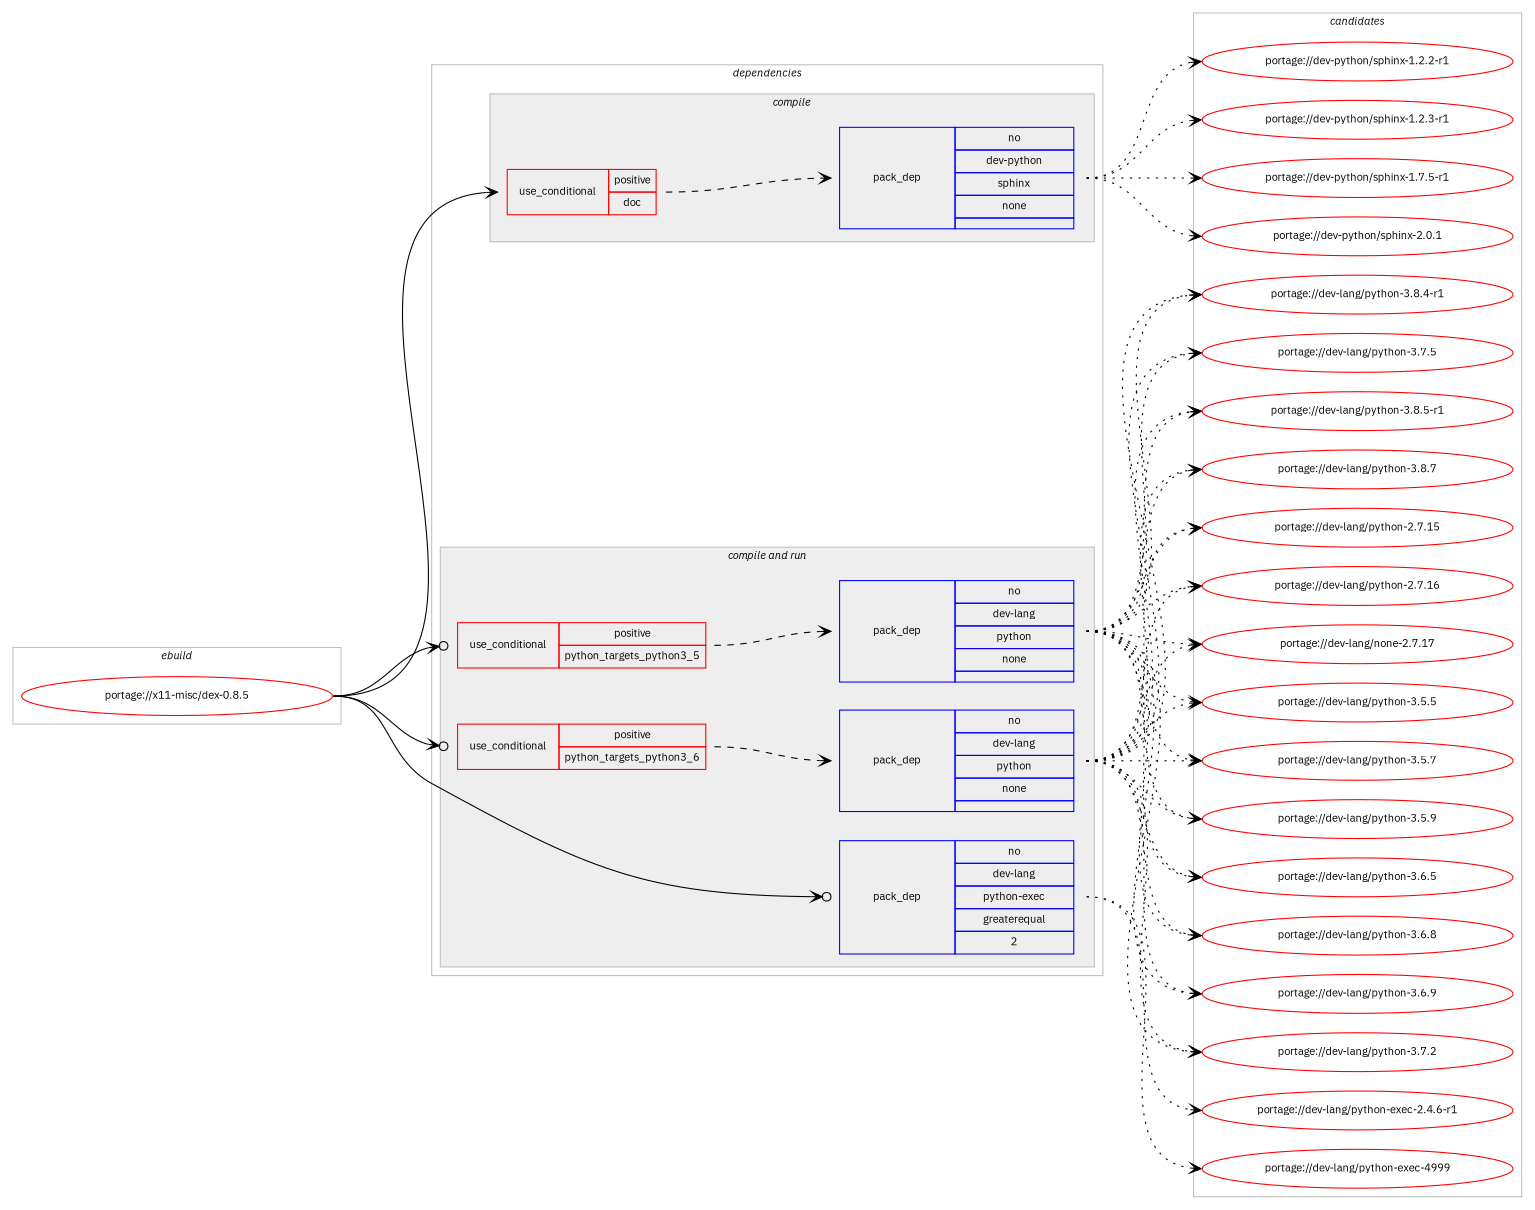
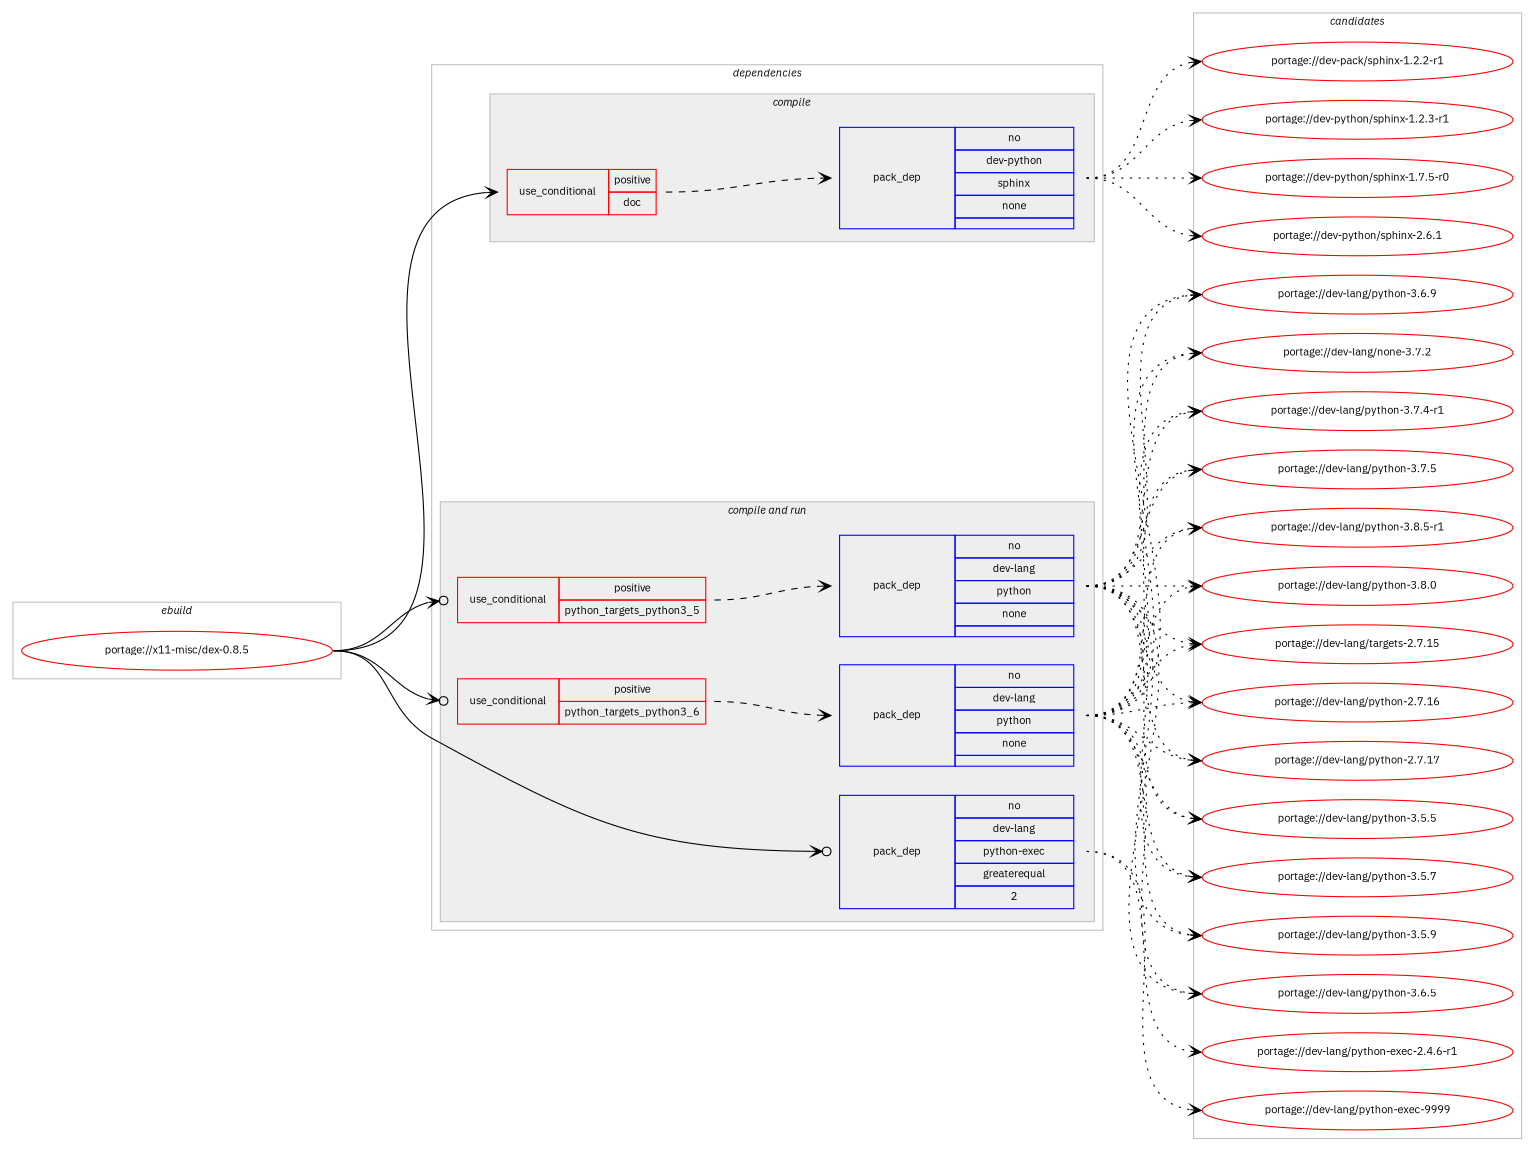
(1358, 62) -> (1358, 62)
(1358, 178) -> (1358, 178)
(1358, 236) -> (1358, 236)
(1358, 295) -> (1358, 411)
(1358, 469) -> (1358, 586)
(1358, 528) -> (1358, 644)
(1358, 644) -> (1358, 761)
(1358, 936) -> none
(1358, 1052) -> (1358, 353)
(1358, 1169) -> (1358, 1110)
